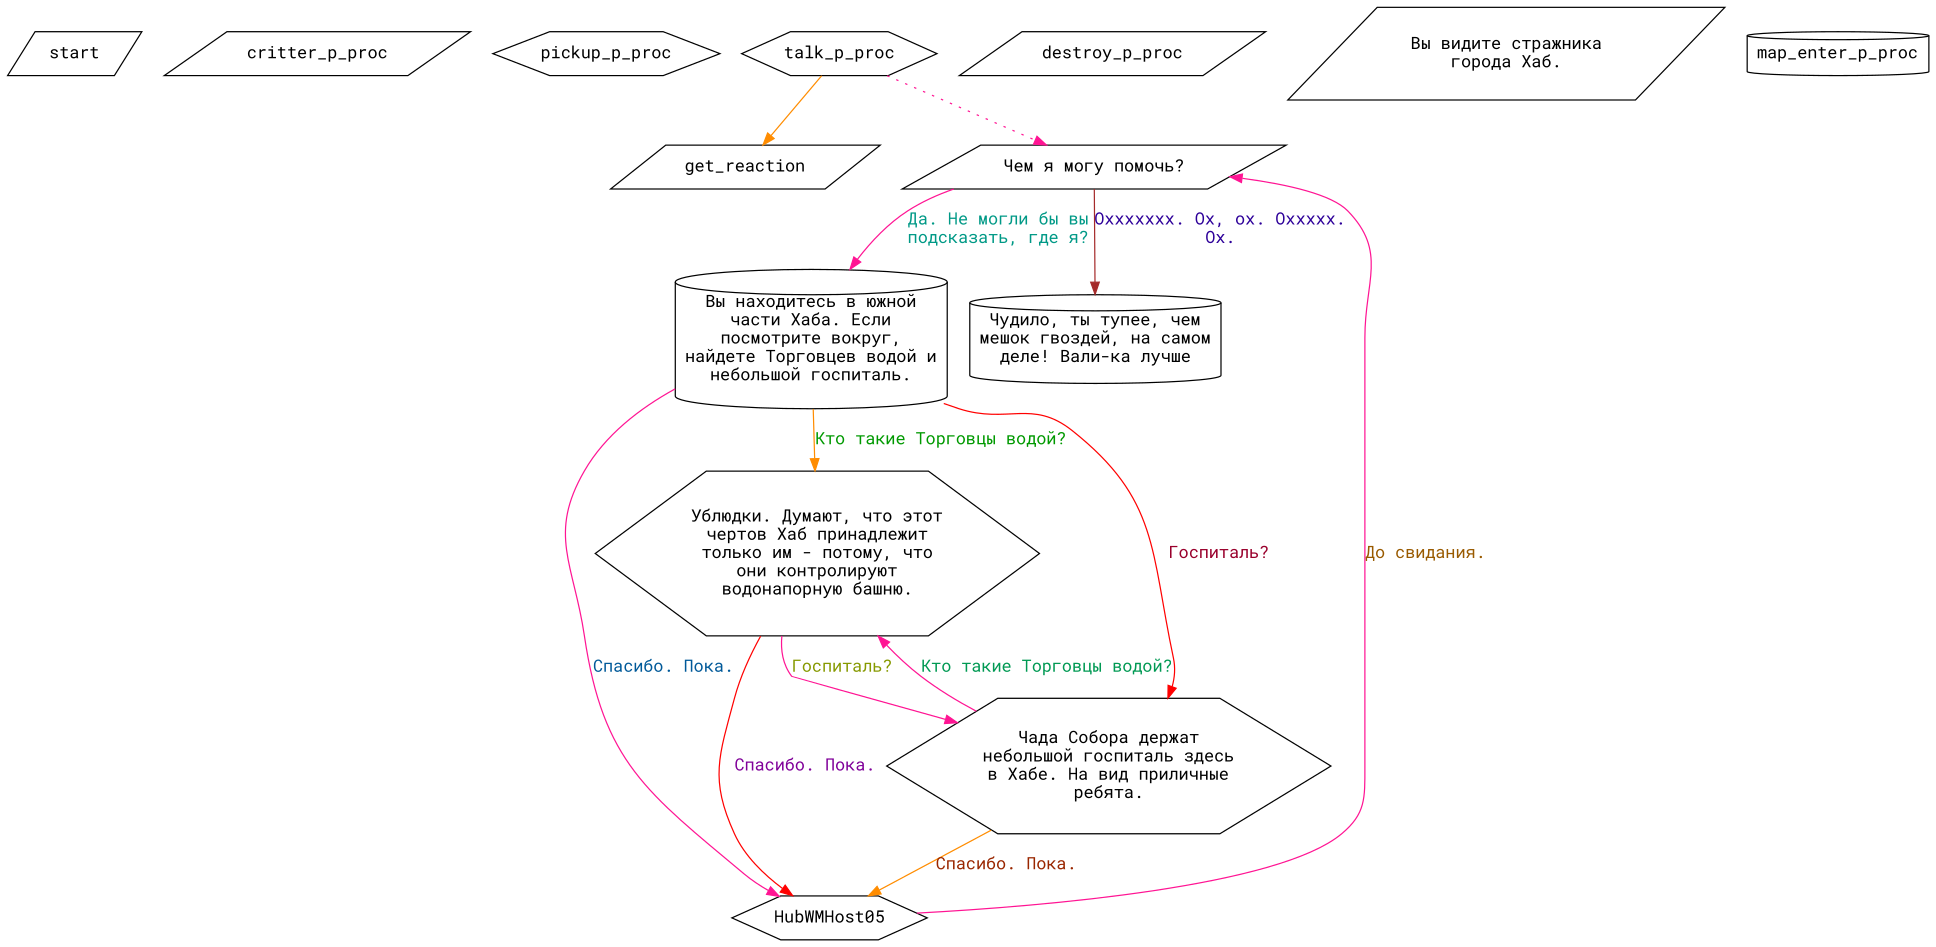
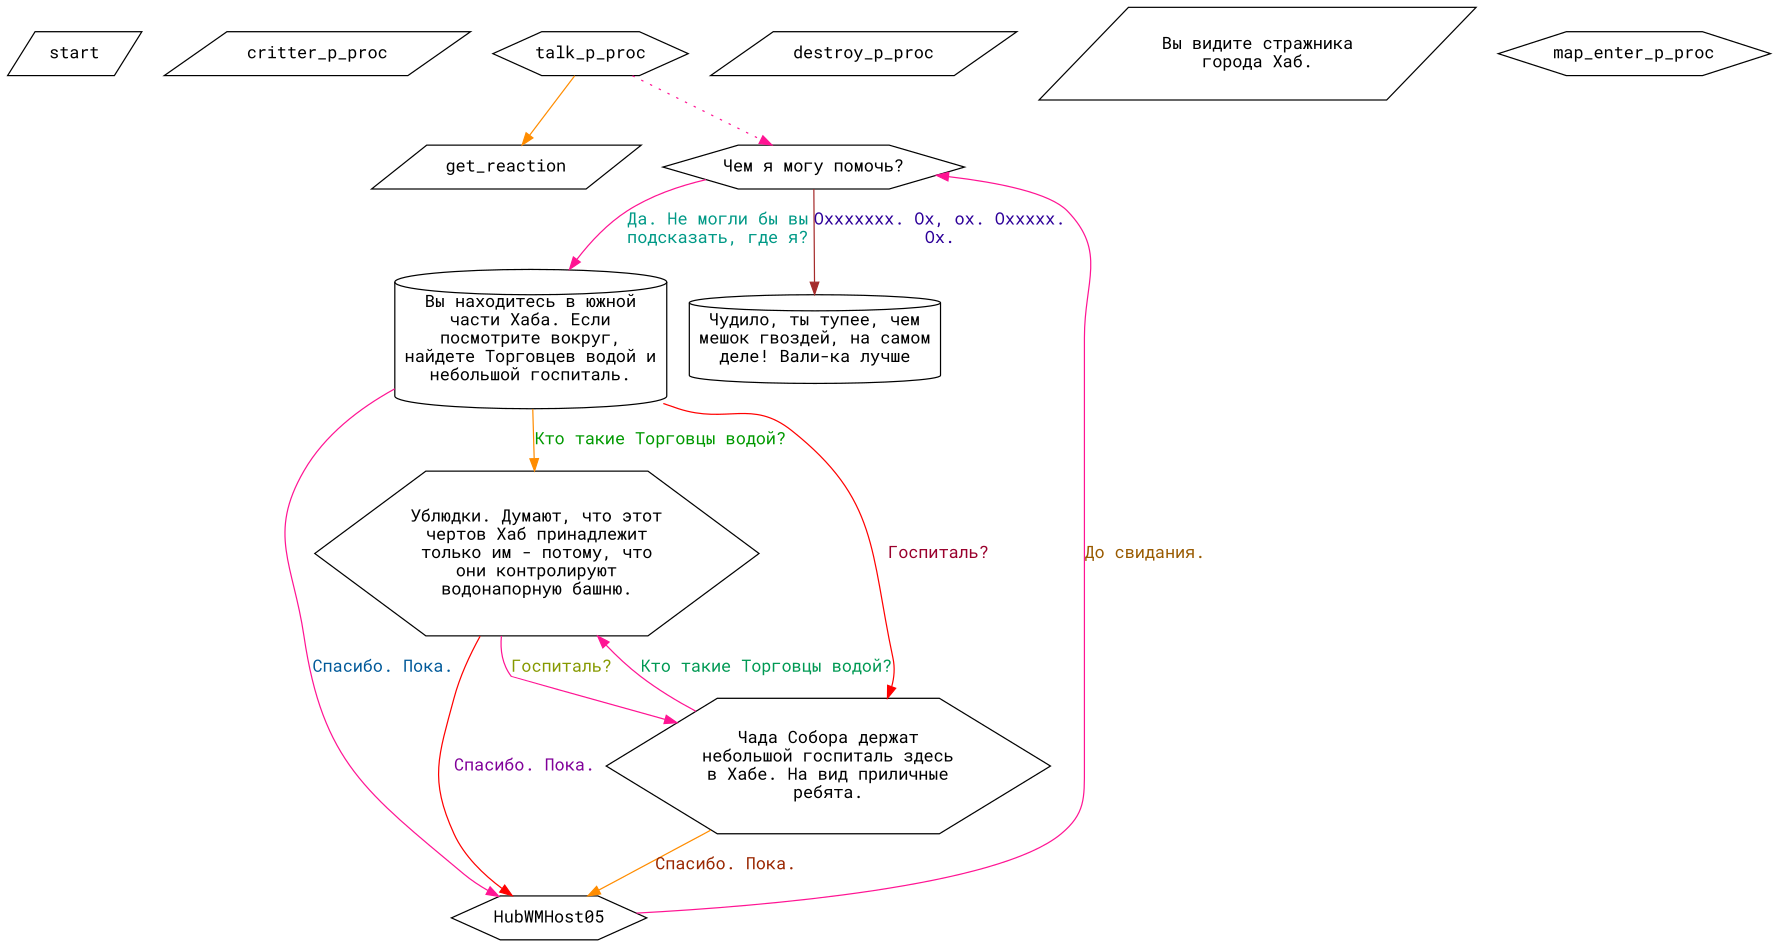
(606, 54) -> none
(1838, 54) -> (1634, 54)
(1094, 167) -> (814, 167)
